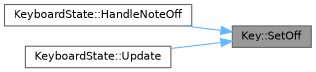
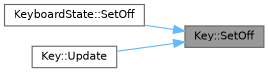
(98, 15) -> (74, 15)
(98, 57) -> (74, 57)
